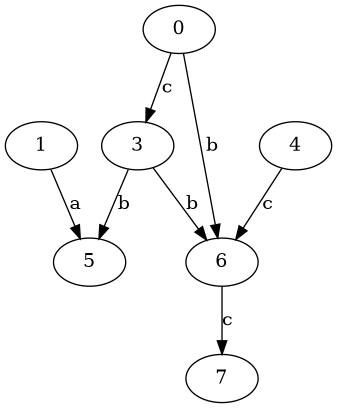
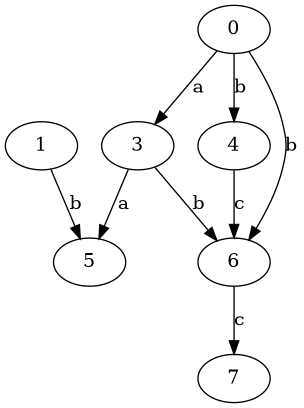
none -> (234, 81)
(167, 88) -> (199, 88)
(76, 204) -> (76, 204)
(124, 204) -> (124, 204)
